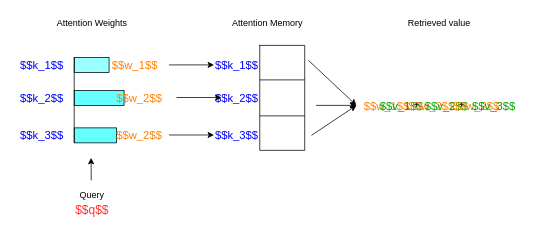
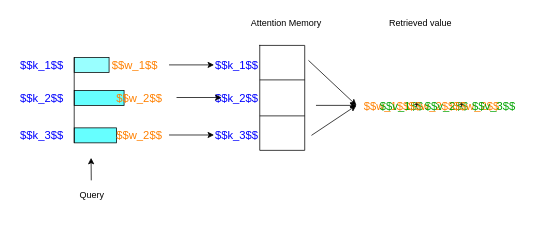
(92, 23) -> none
(267, 23) -> (286, 23)
(439, 23) -> (420, 23)
(92, 210) -> none
